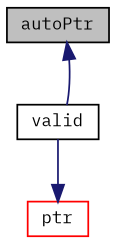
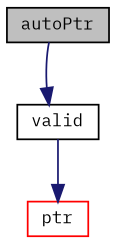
(69, 82) -> (46, 65)
